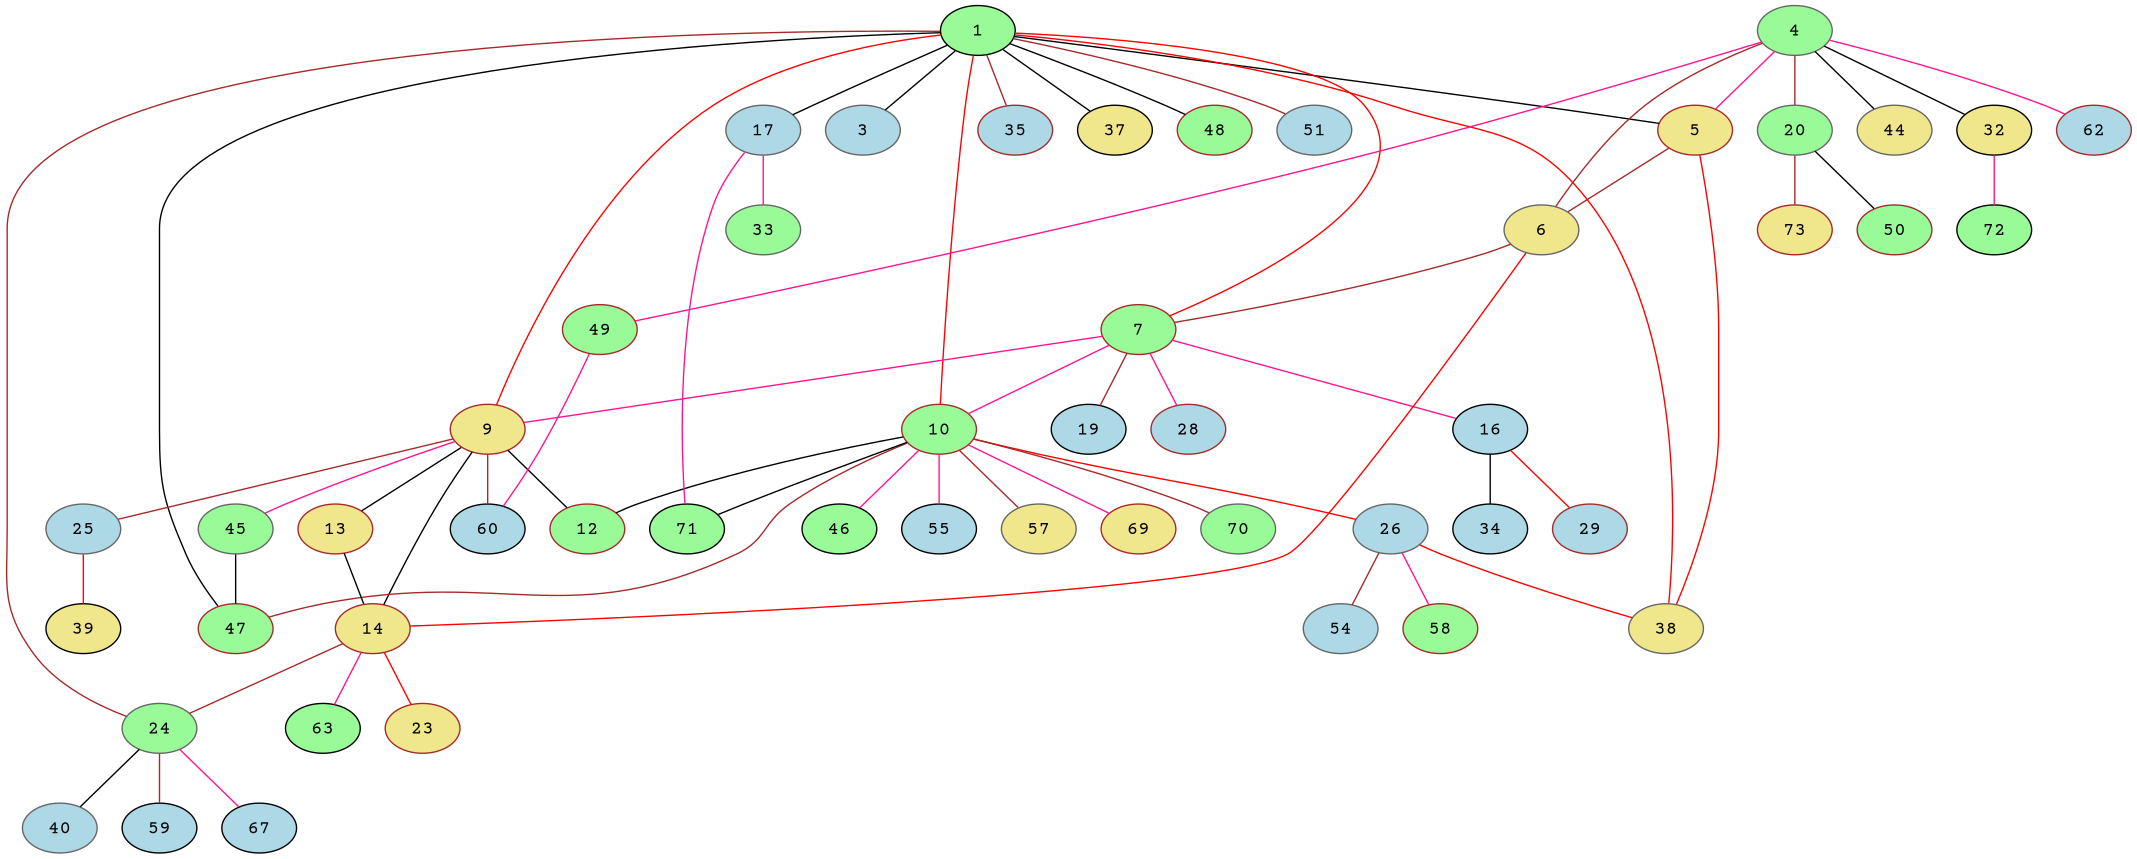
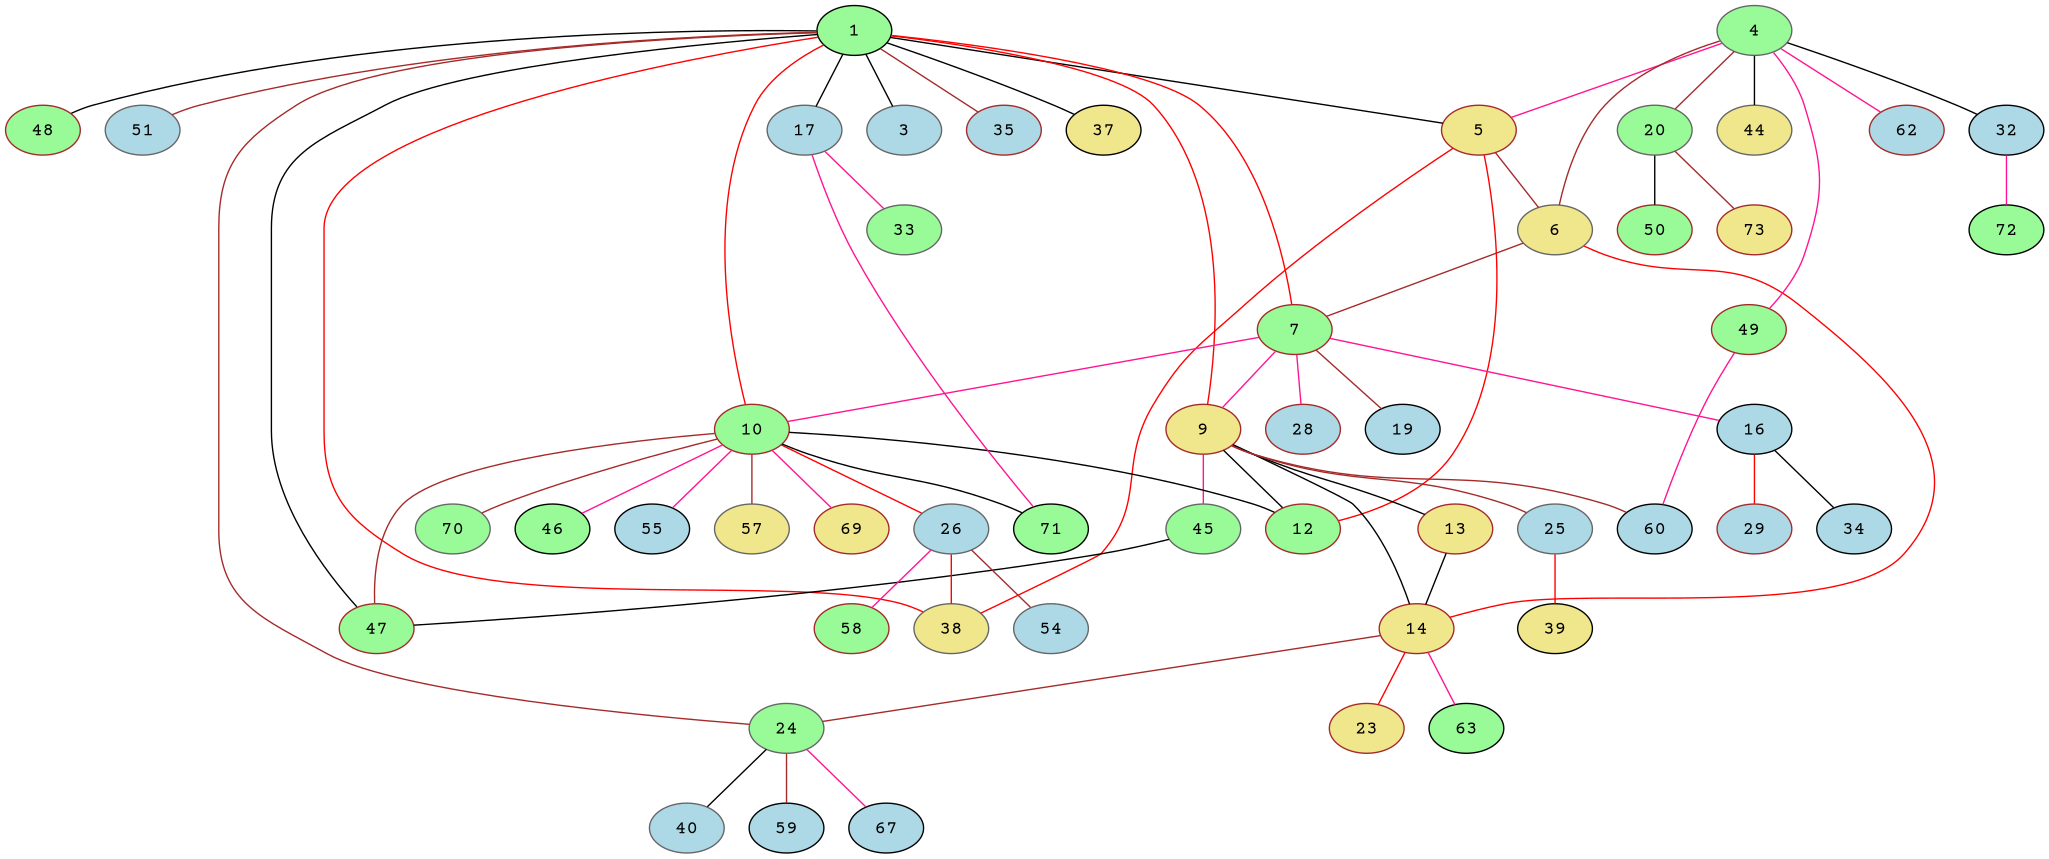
(1994, 130) -> (2006, 130)
none -> (1483, 385)
